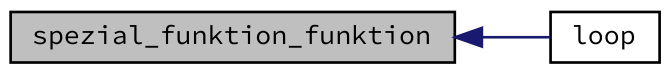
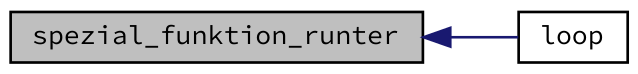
(233, 37) -> (217, 37)
